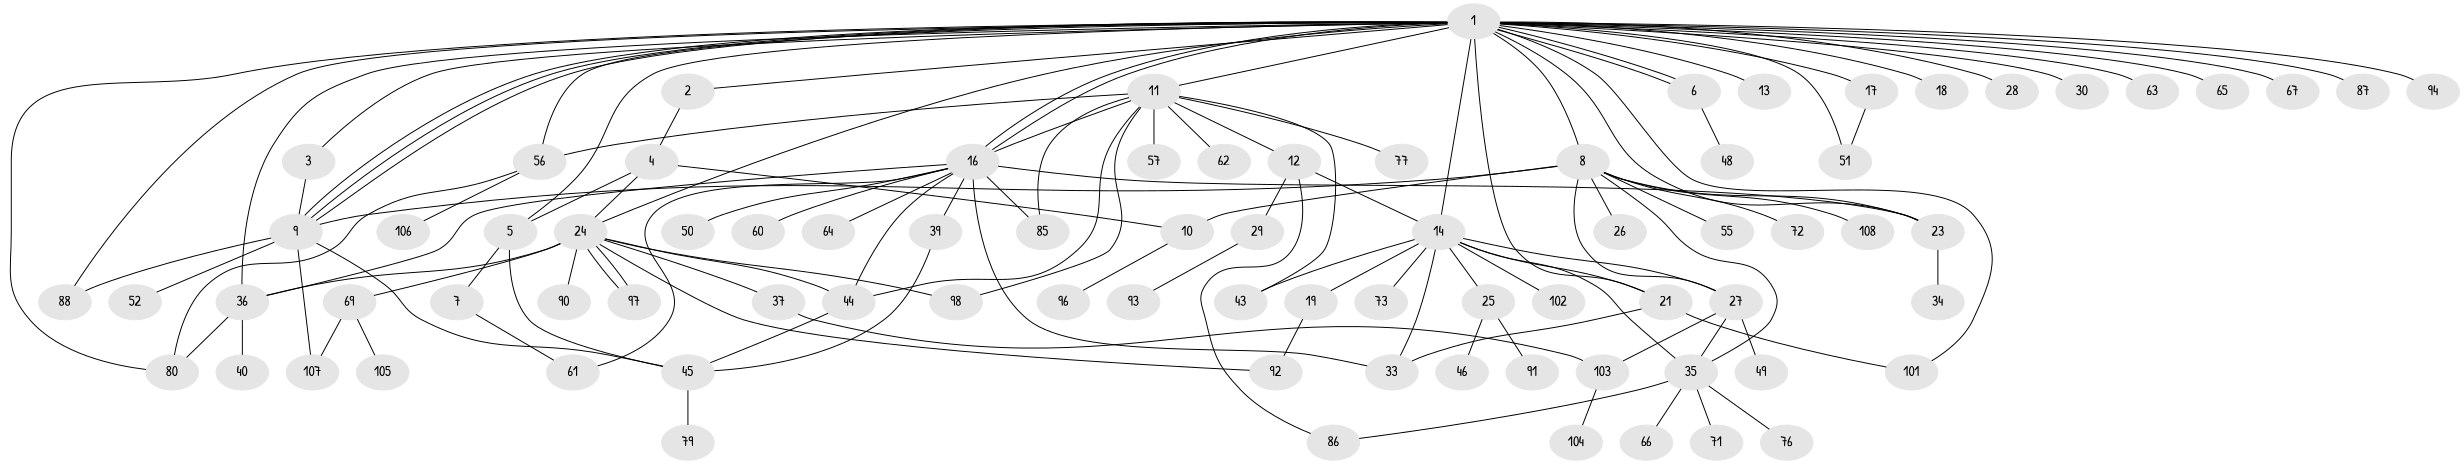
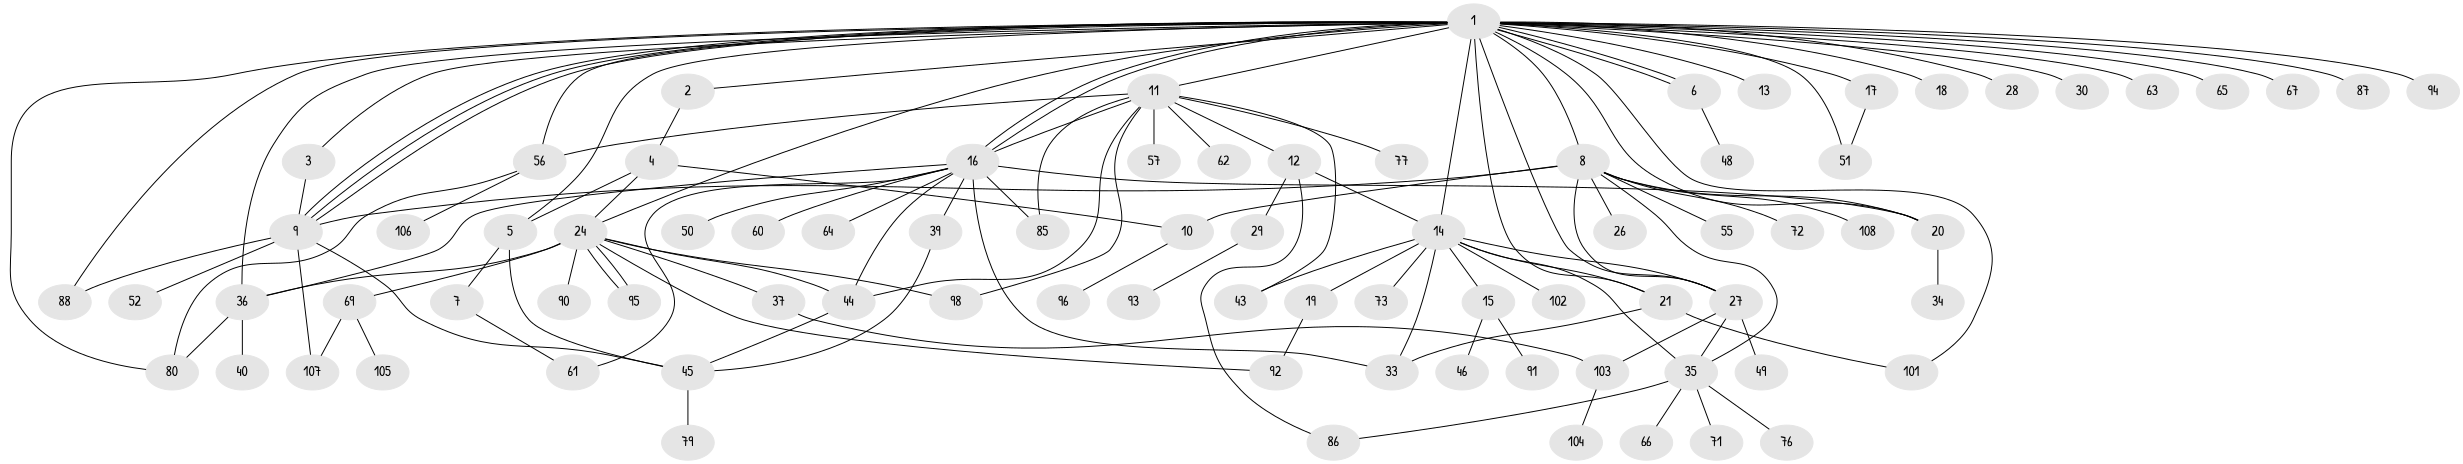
none -> (1551, 217)
(1938, 232) -> (1938, 232)
(634, 302) -> (634, 302)
(1488, 302) -> (1488, 302)
